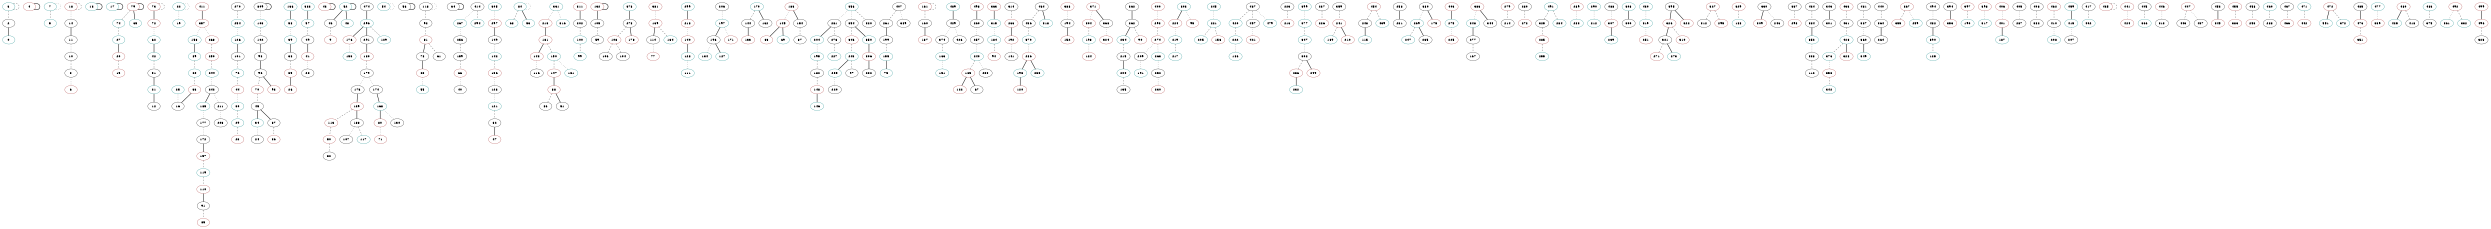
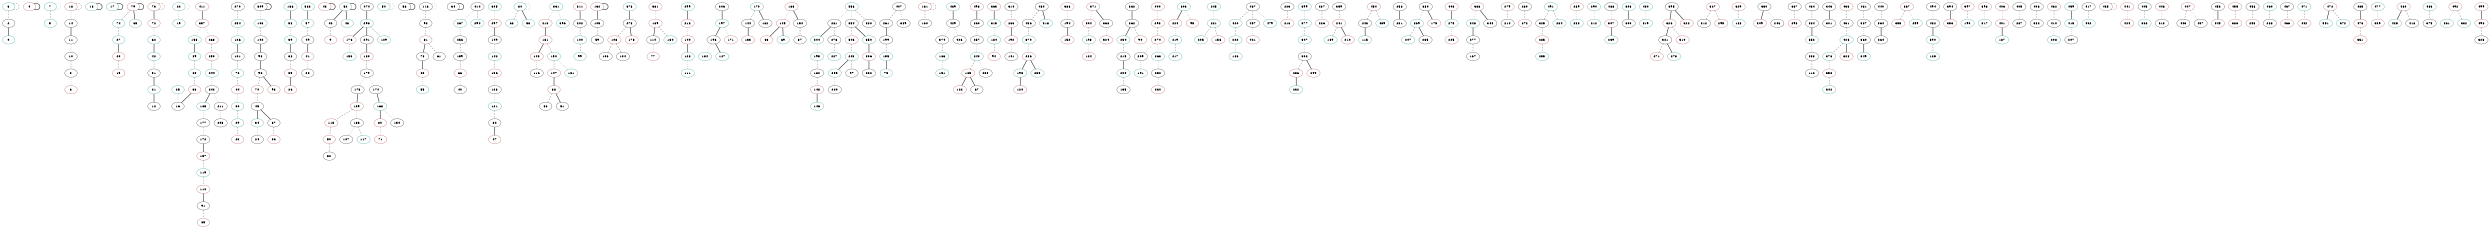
(722, 15) -> (722, 15)
(563, 23) -> (563, 23)
(925, 40) -> none
(1646, 40) -> none
(357, 115) -> (357, 115)
